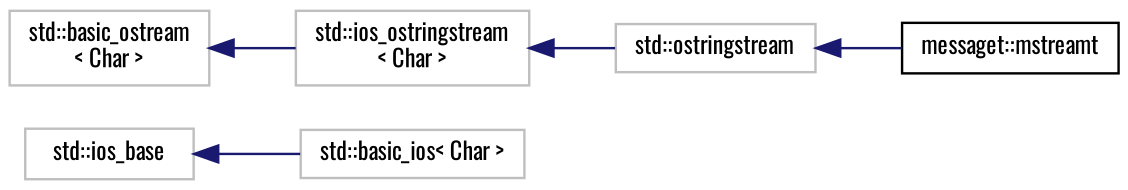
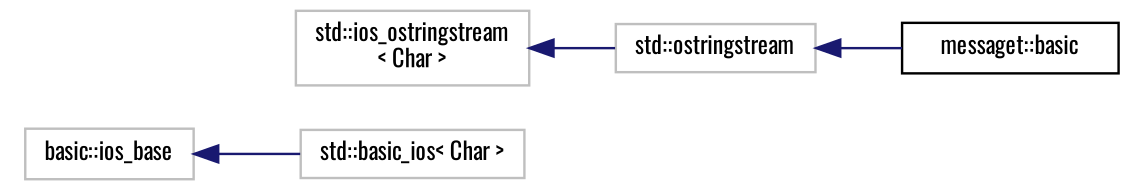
(109, 48) -> none
(1010, 48) -> (1010, 48)
(109, 154) -> (109, 154)
